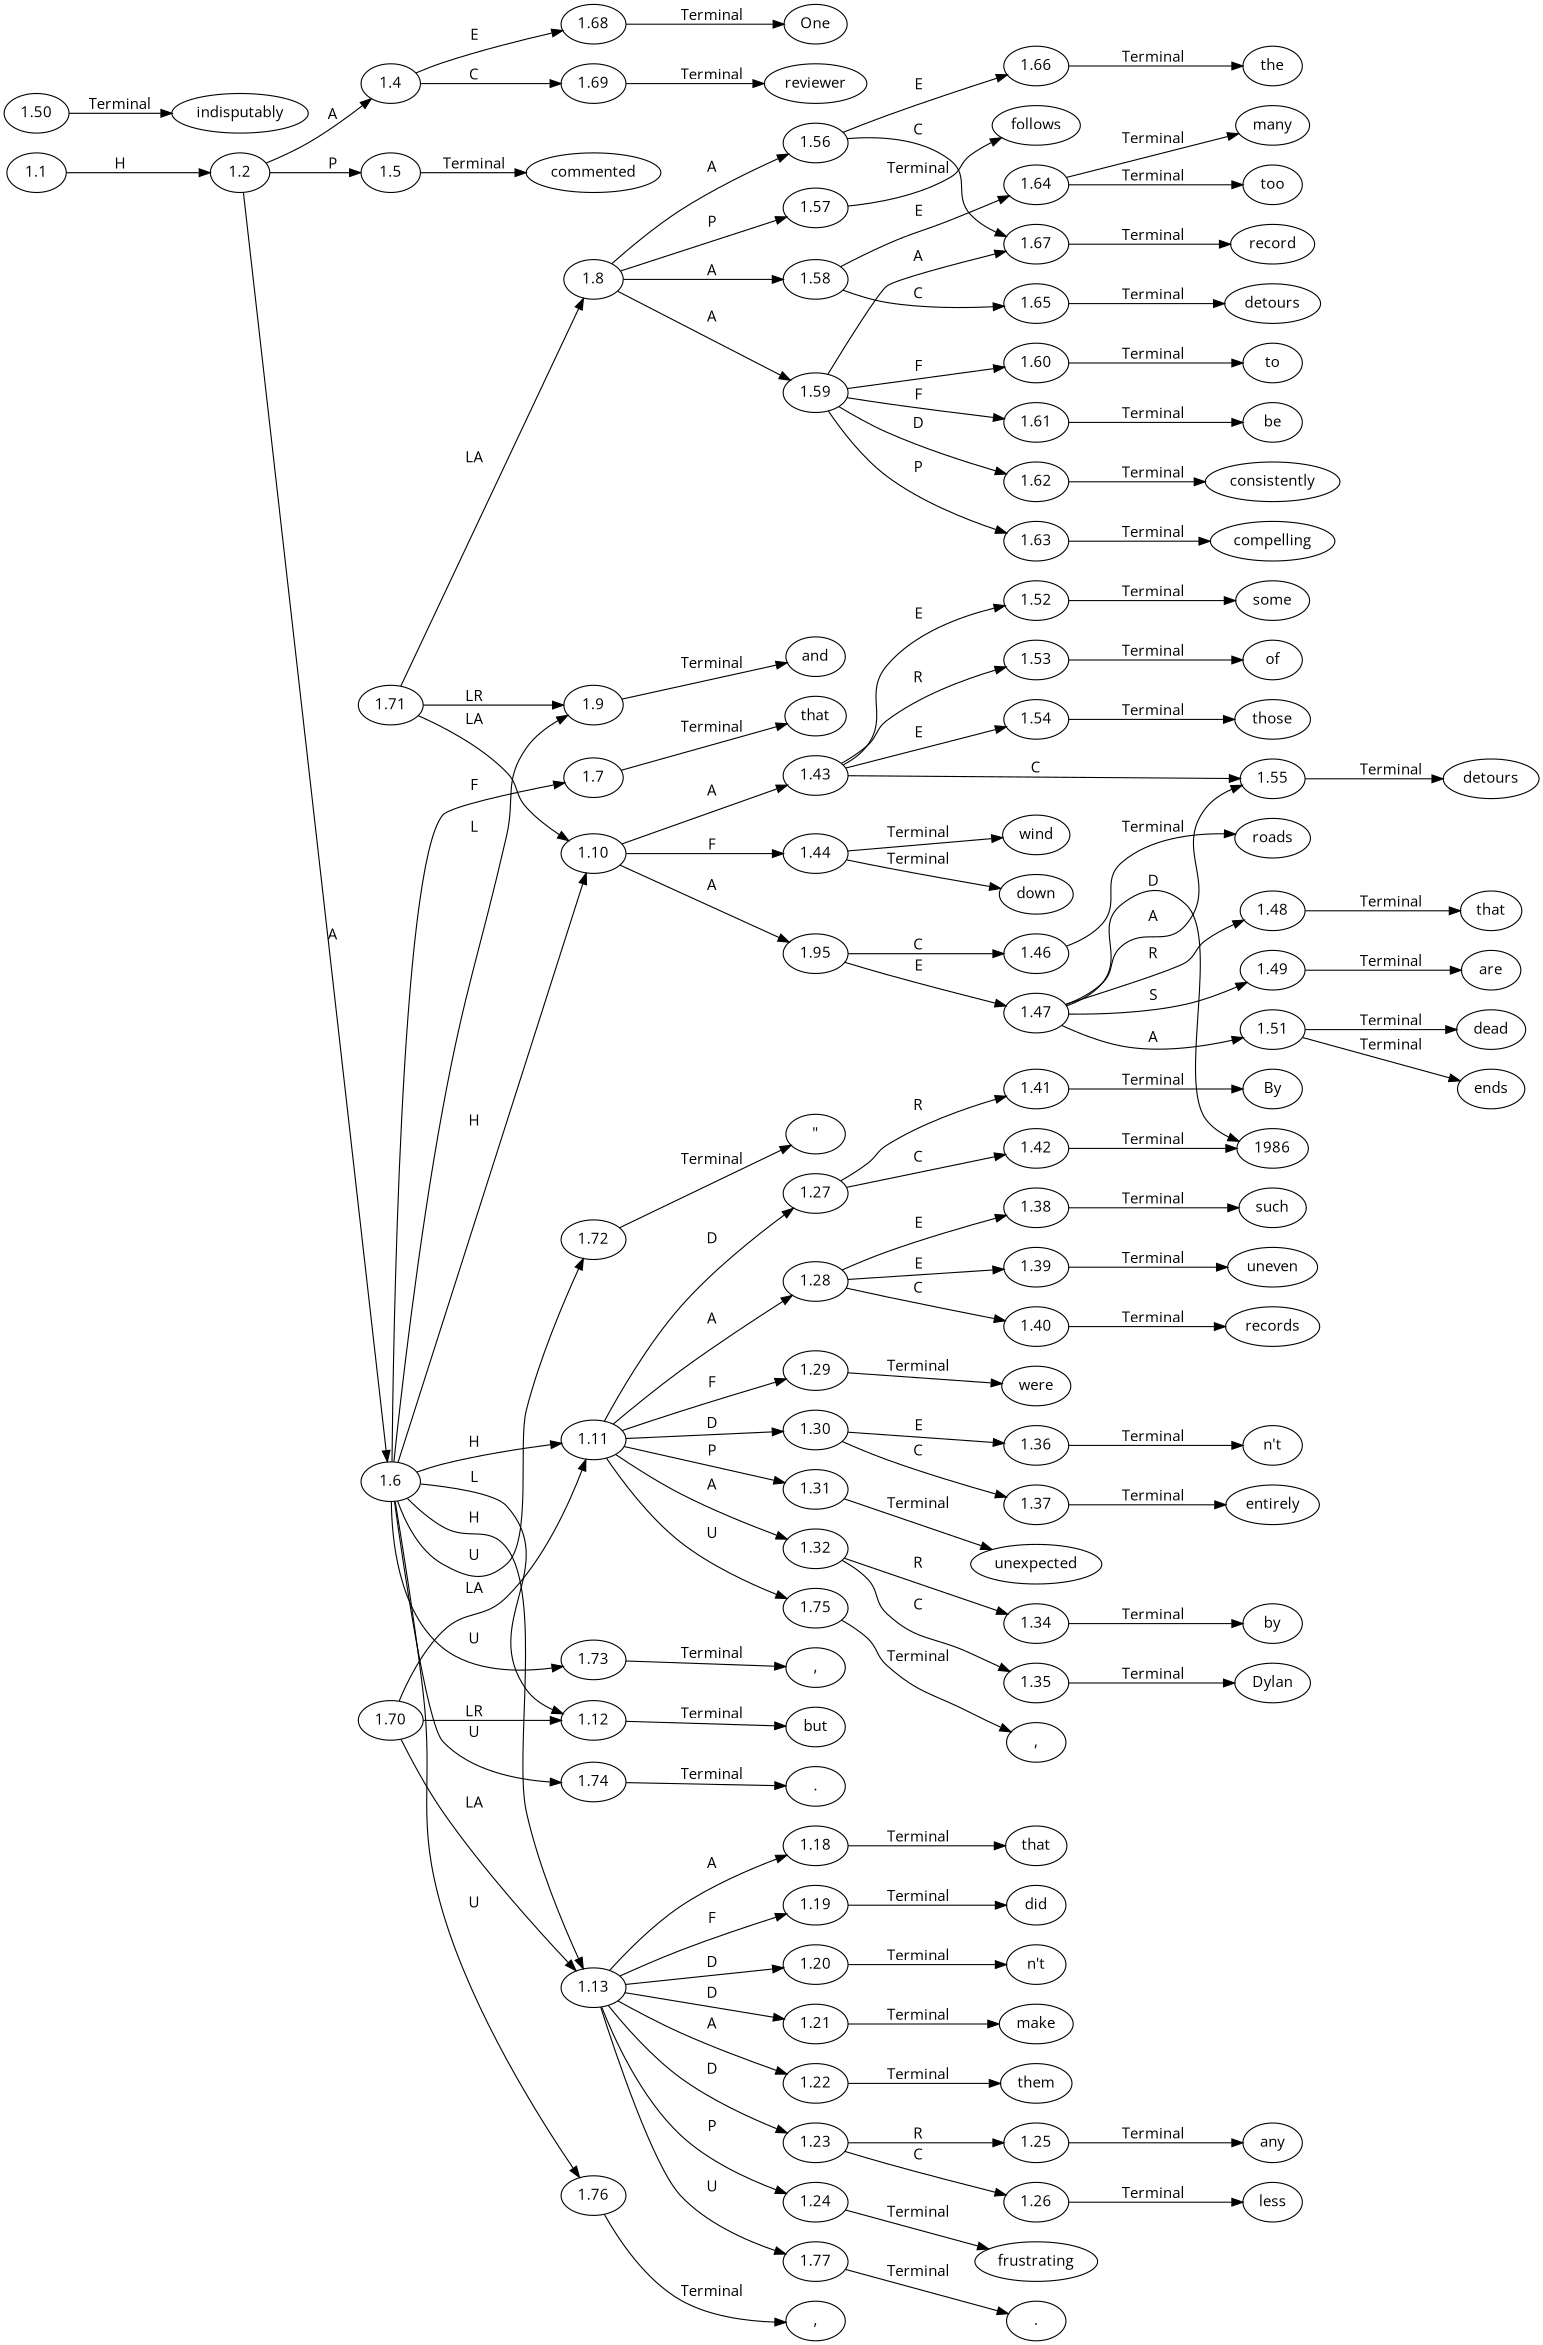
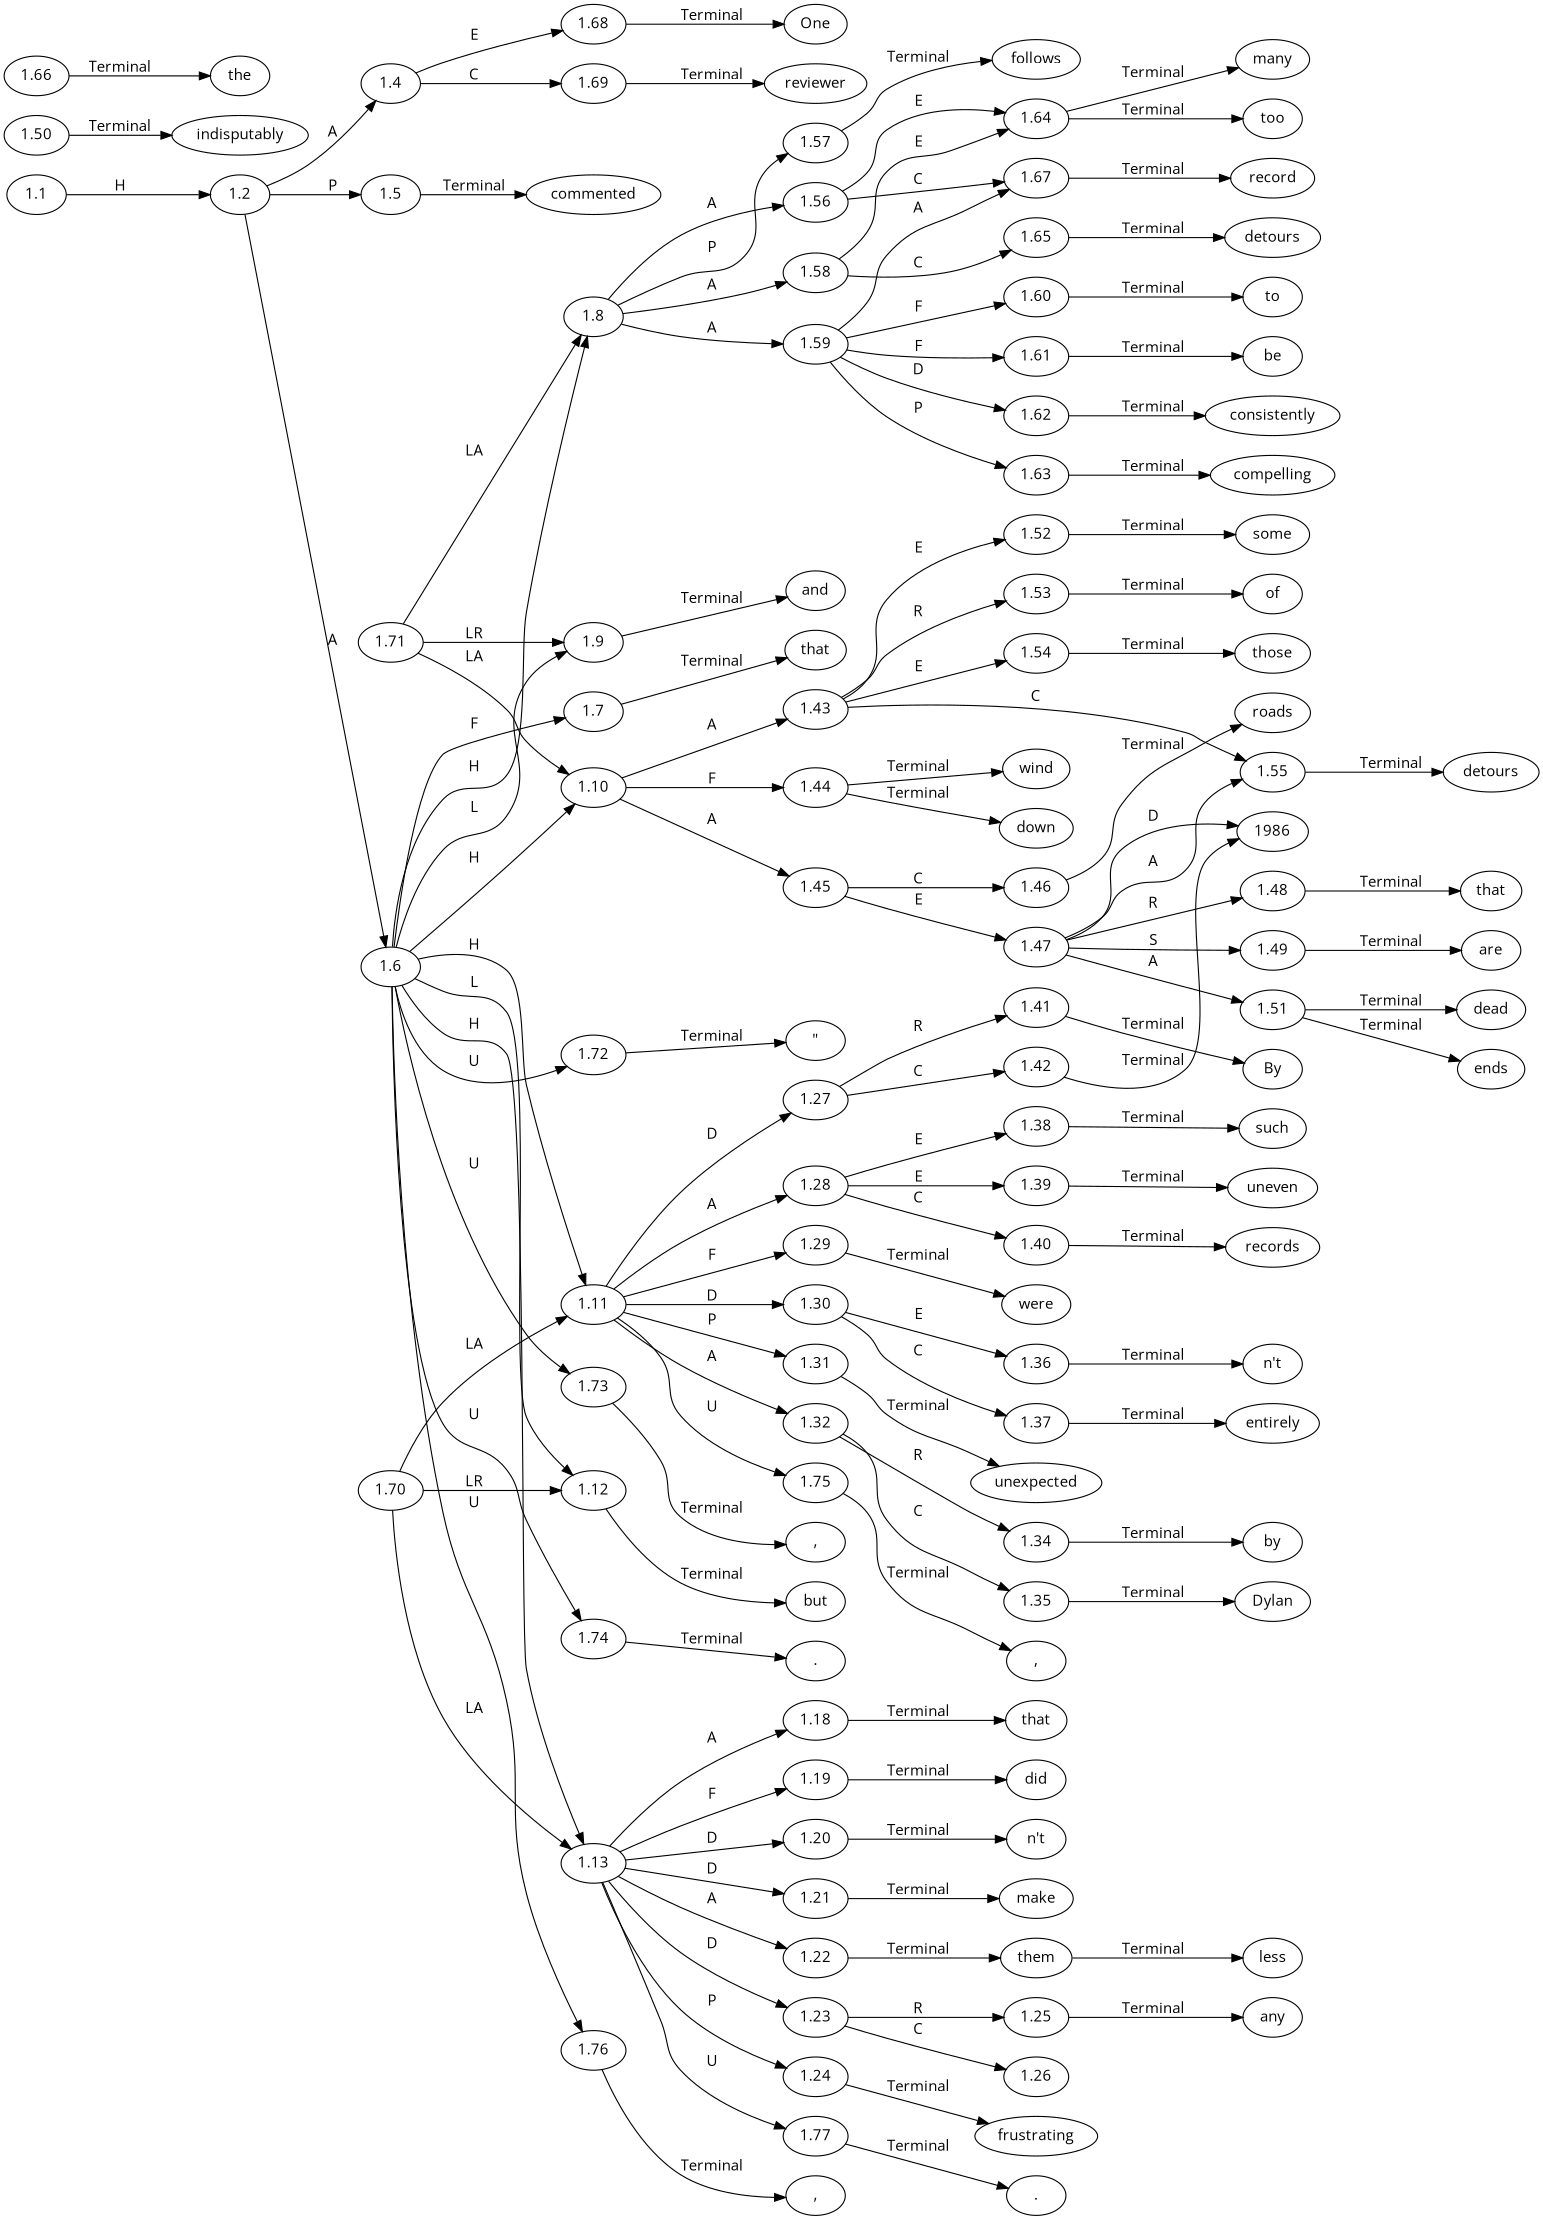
(919, 104) -> (901, 122)
none -> (523, 674)
(816, 954) -> (816, 888)
(1150, 2202) -> (1152, 1958)
